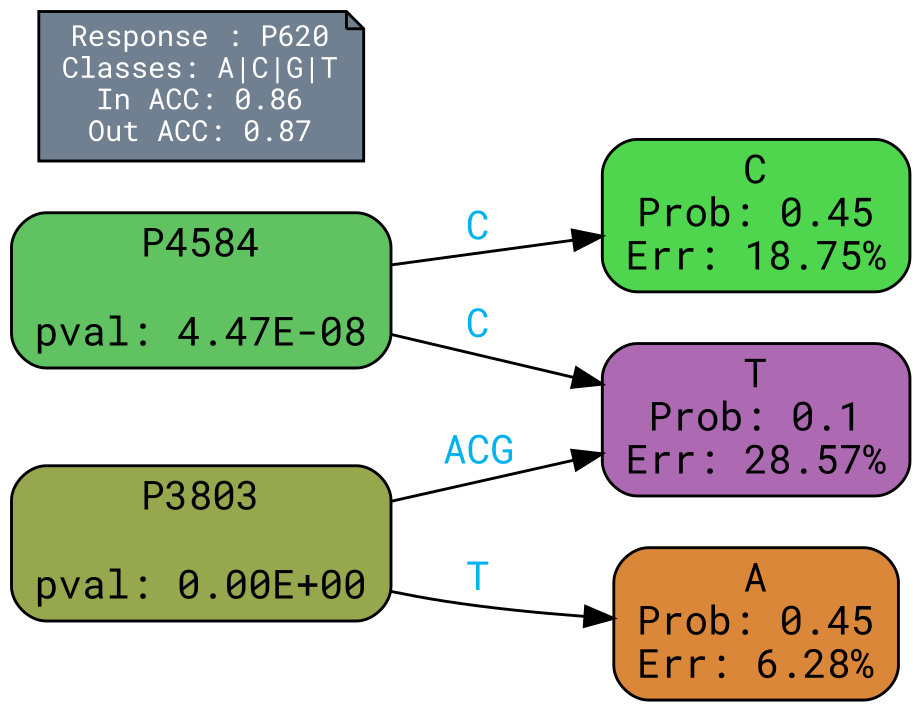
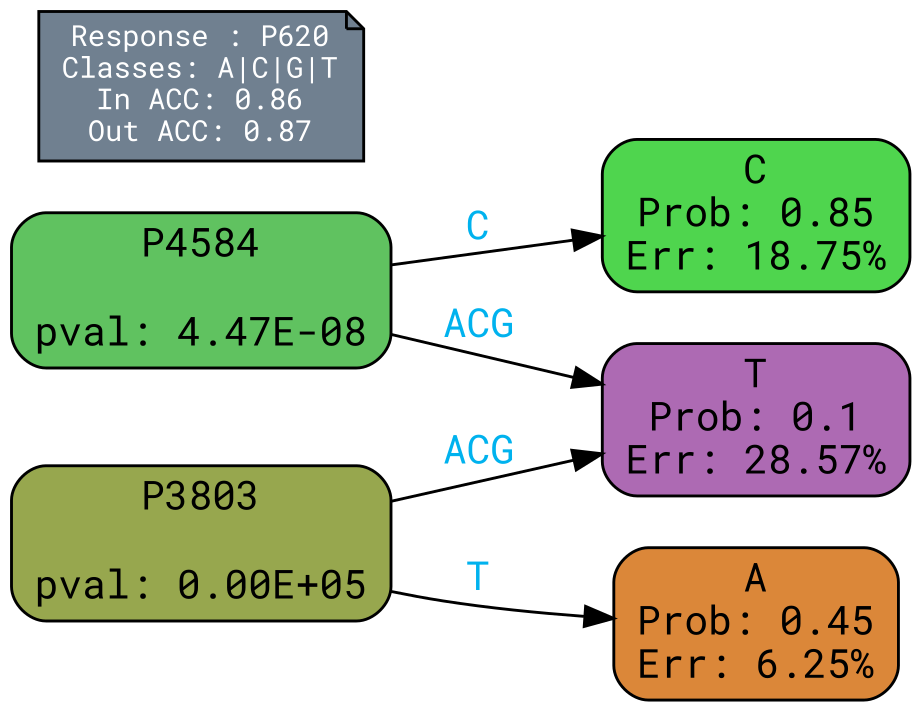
(756, 216) -> (756, 216)
(479, 326) -> (479, 326)
(201, 543) -> (201, 543)
(756, 624) -> (756, 624)
